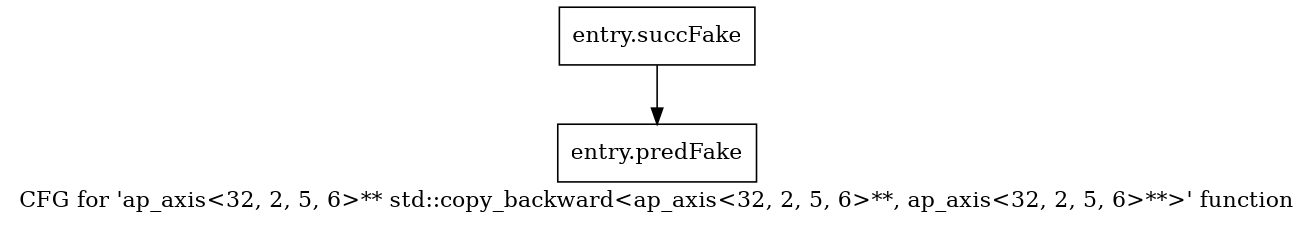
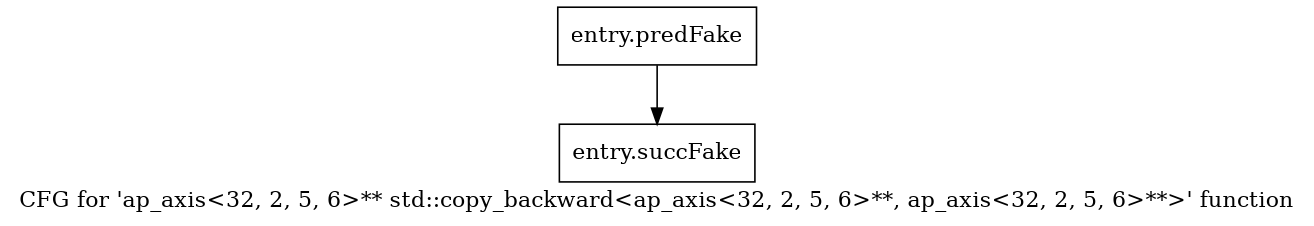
(657, 87) -> (657, 87)
